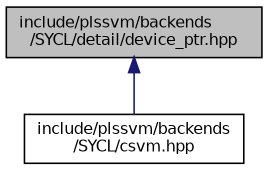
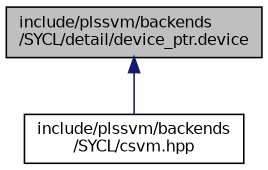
(134, 32) -> (134, 32)
